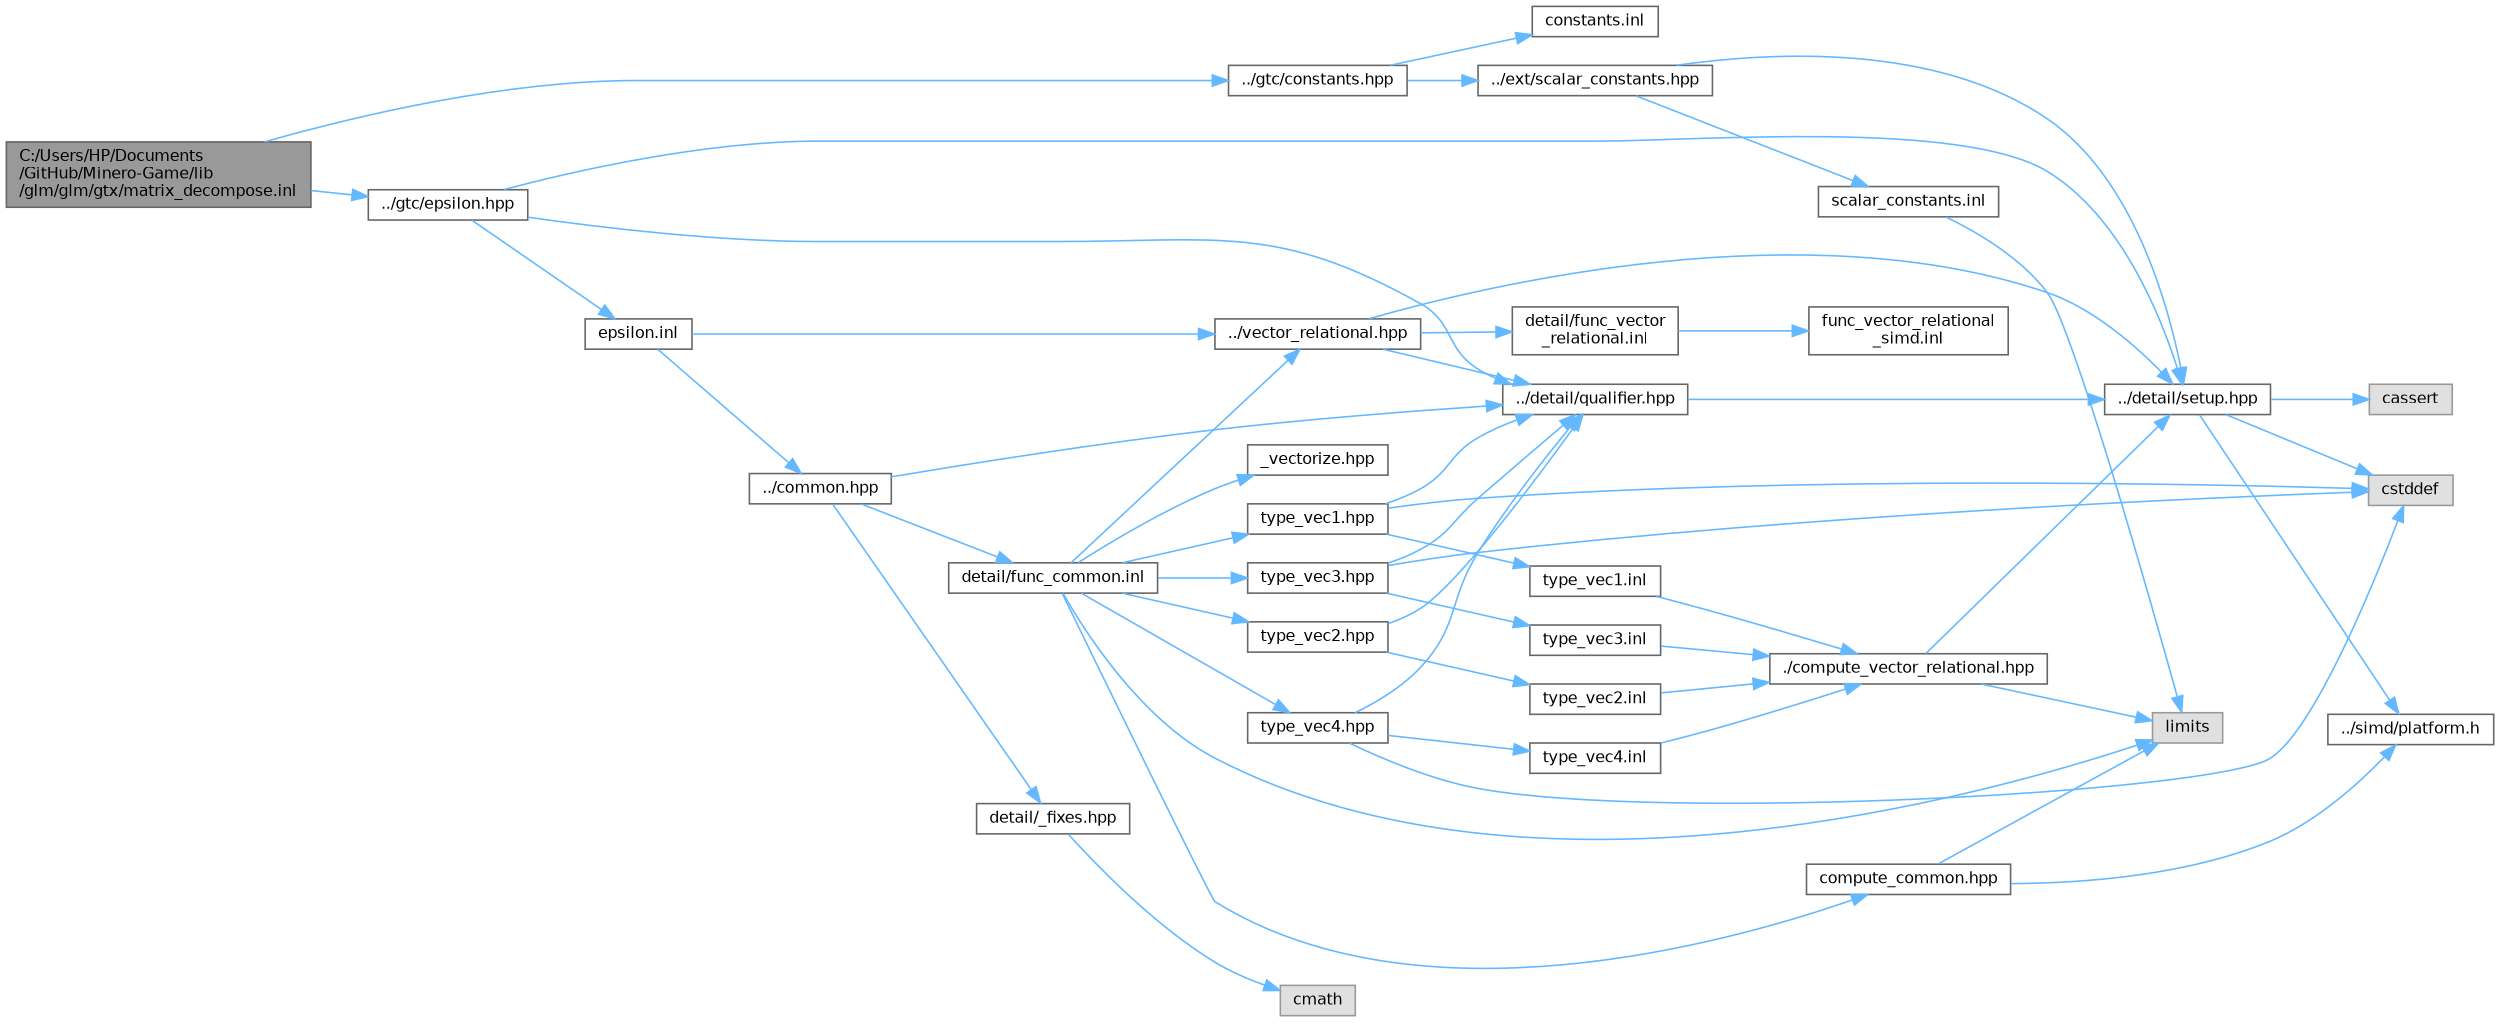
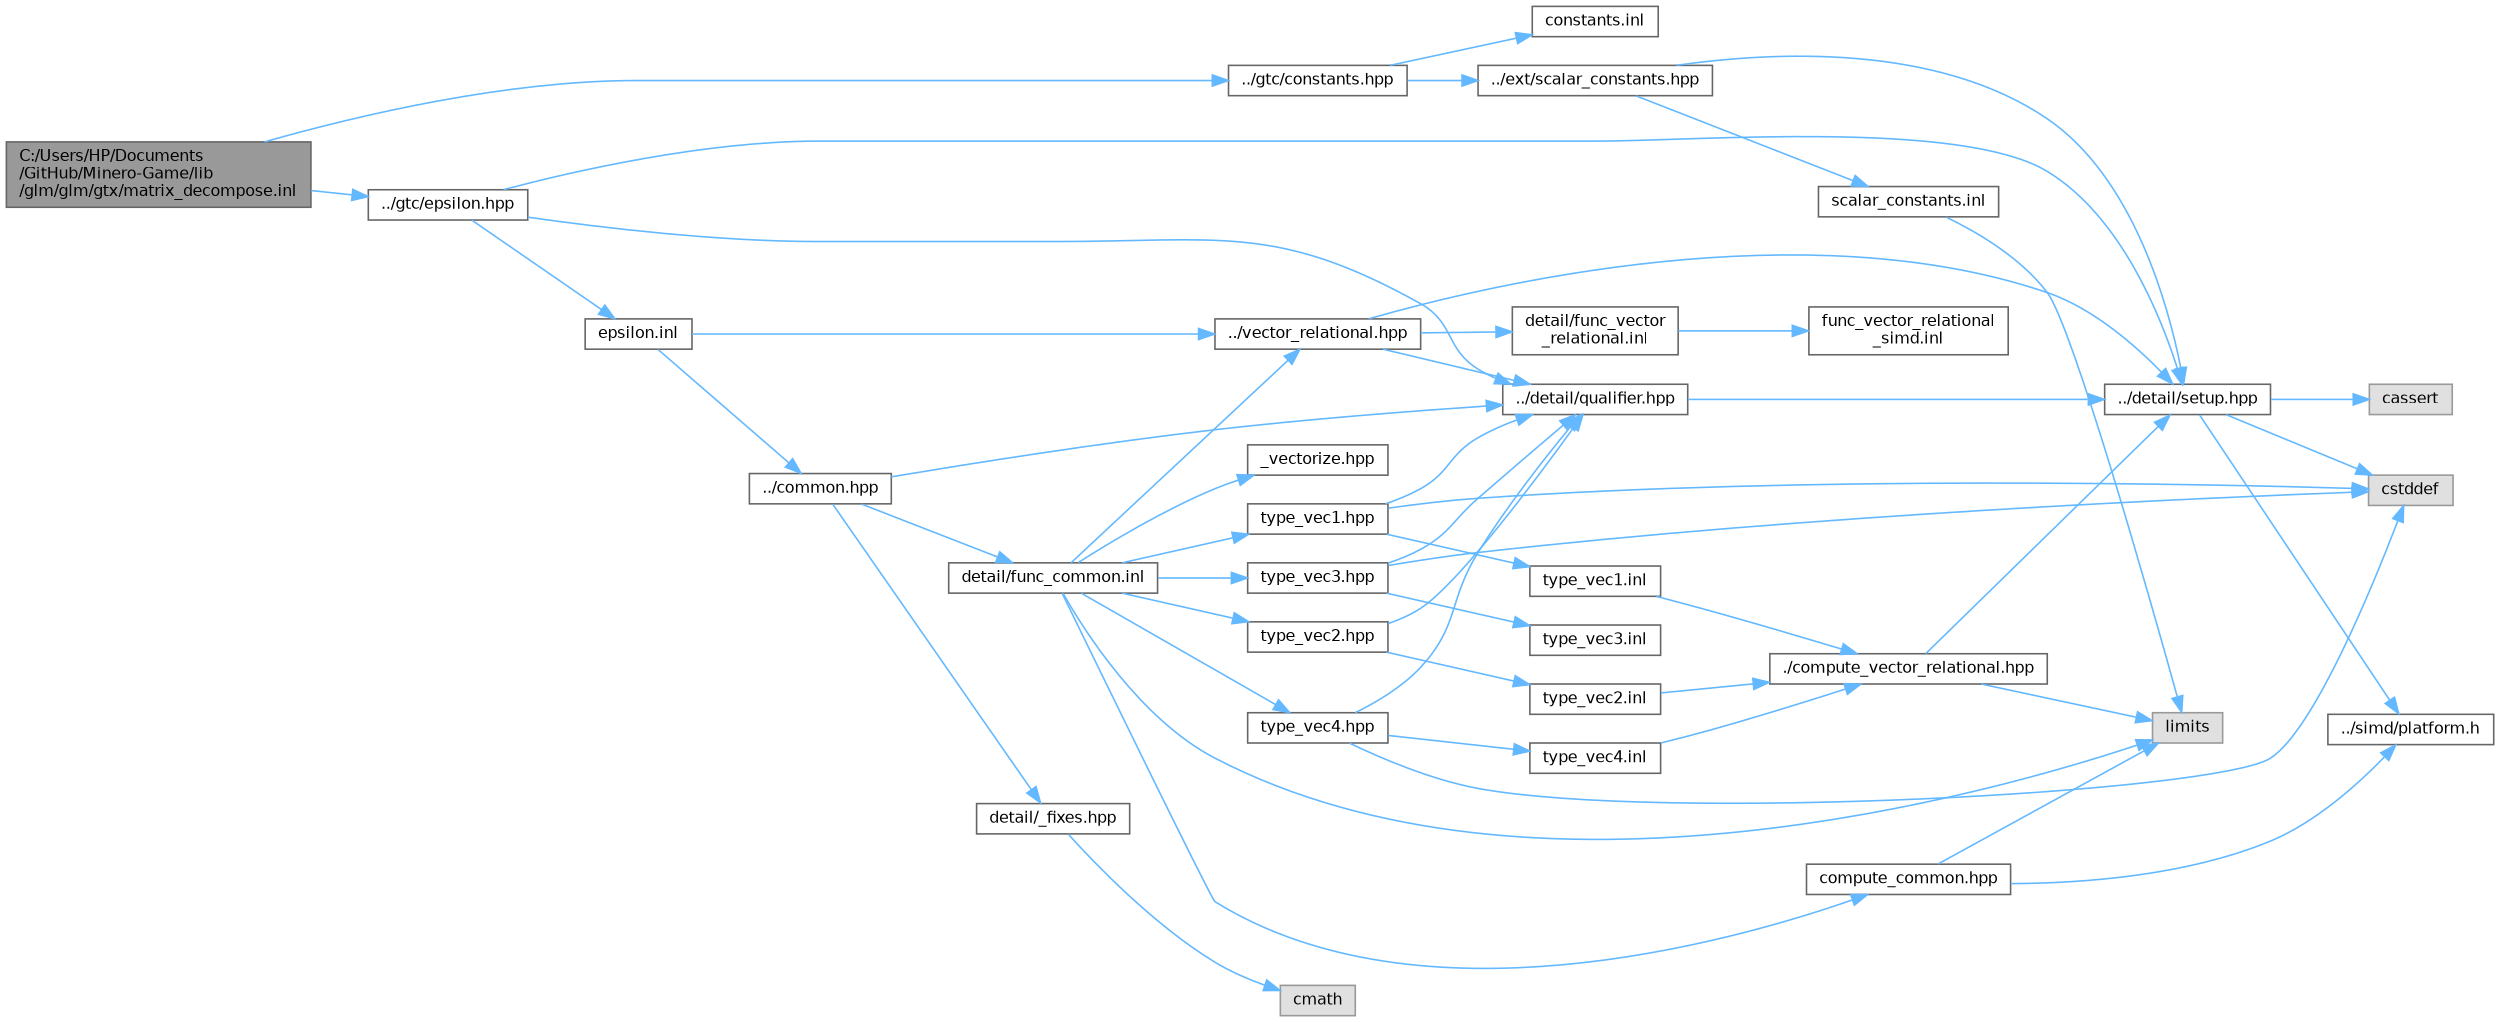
(1707, 650) -> none
